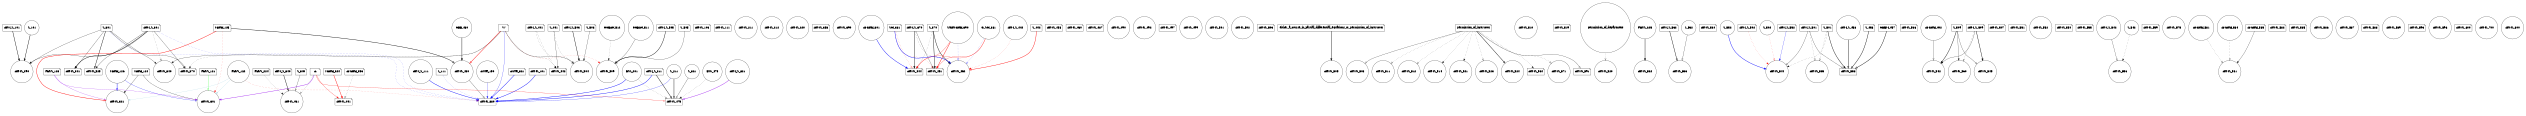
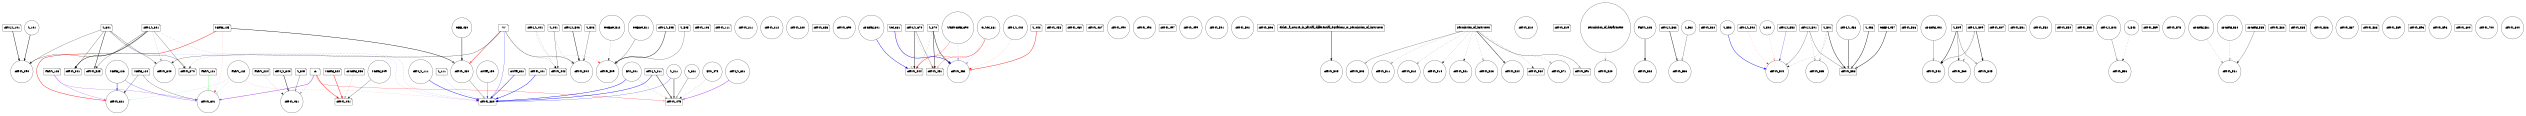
(944, 54) -> none
none -> (379, 72)
(325, 87) -> (325, 87)
